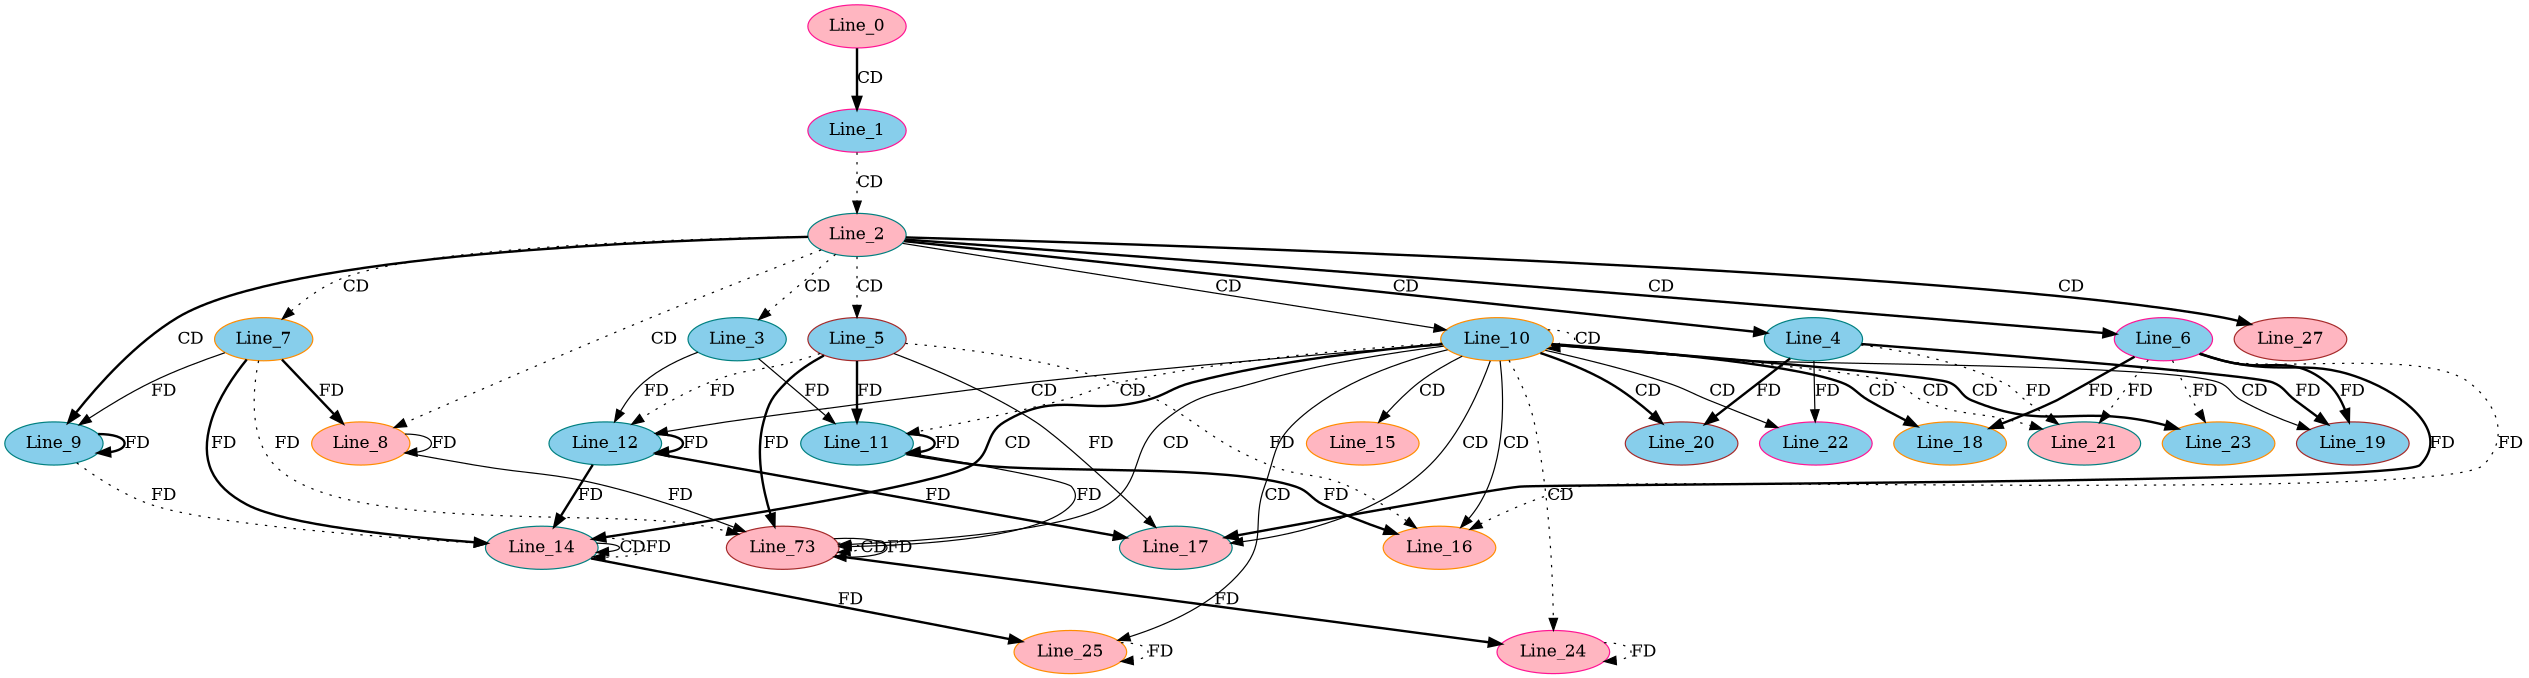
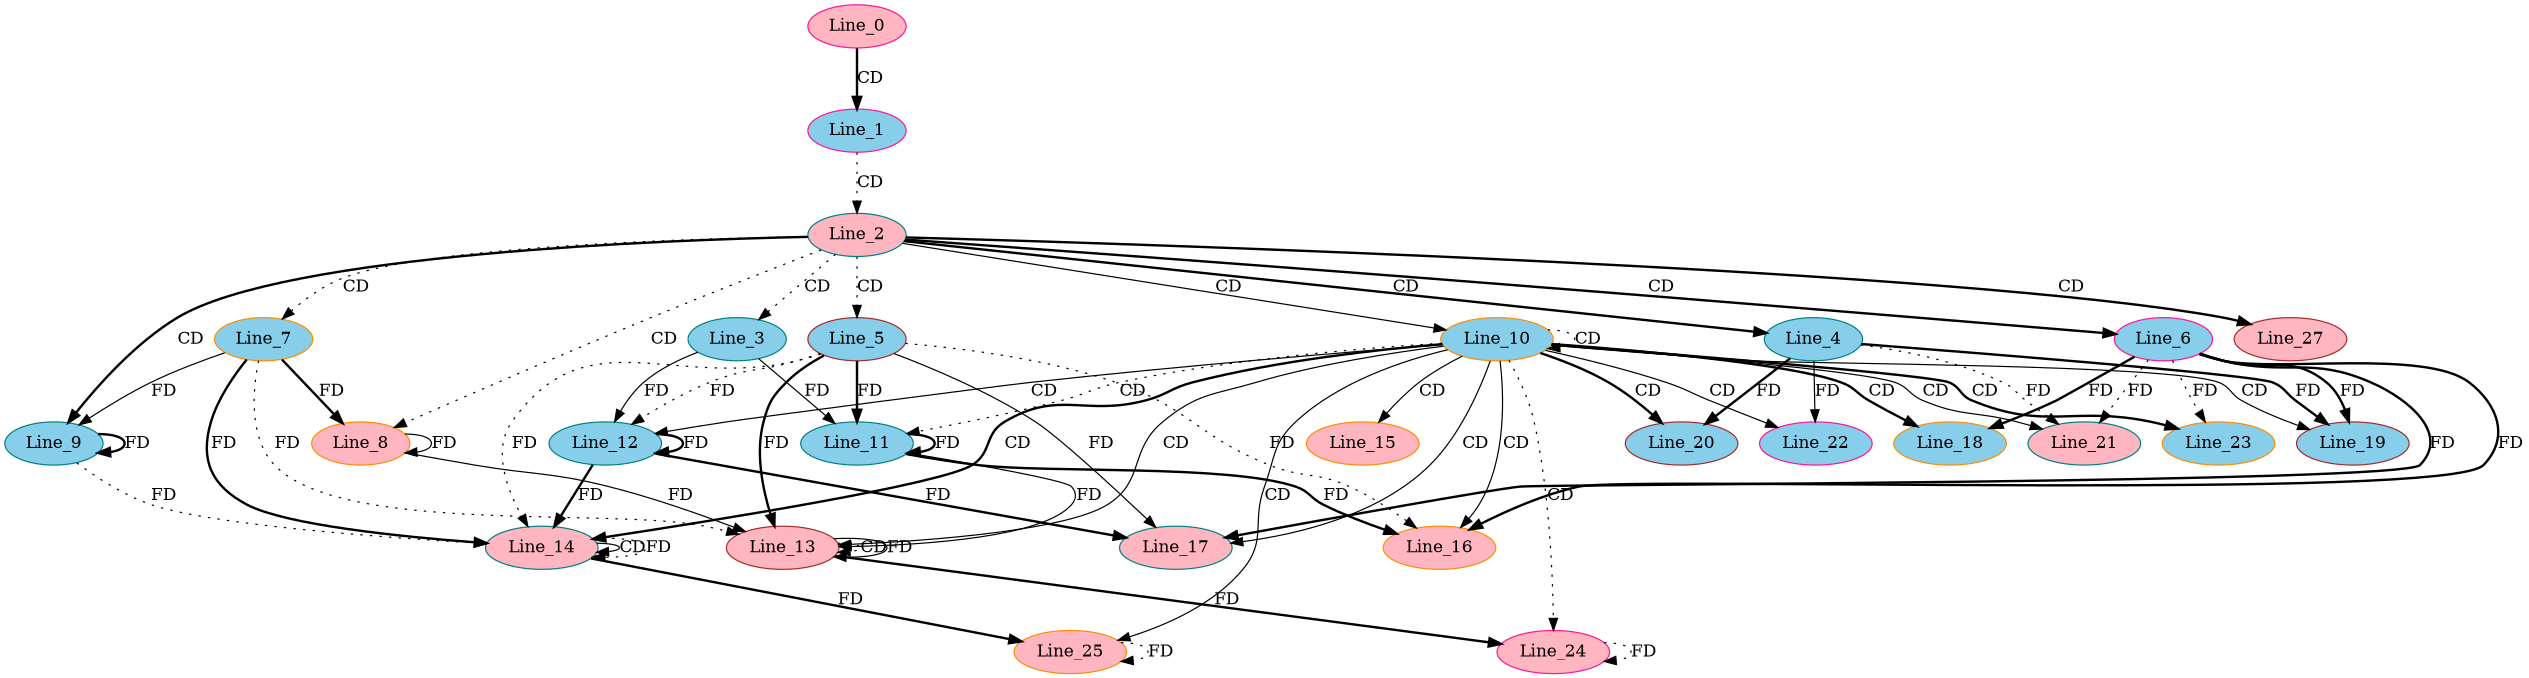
none -> (607, 364)
(1892, 382) -> (1892, 382)
(2199, 485) -> (2199, 485)
(783, 548) -> (783, 548)
